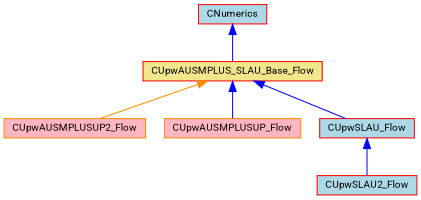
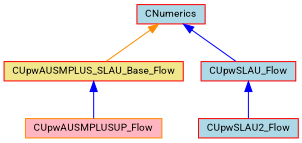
(233, 48) -> (128, 46)
(305, 102) -> (214, 46)
(75, 128) -> none
